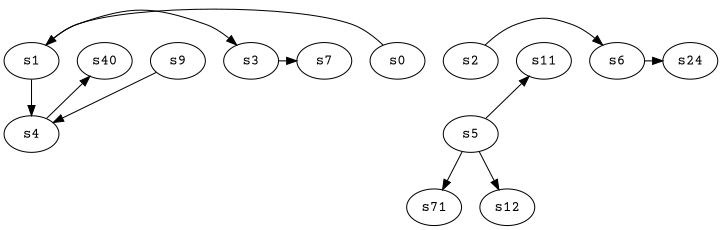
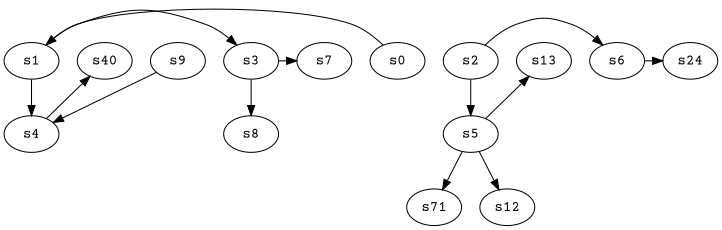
(544, 61) -> (544, 61)
none -> (471, 92)
none -> (251, 134)
